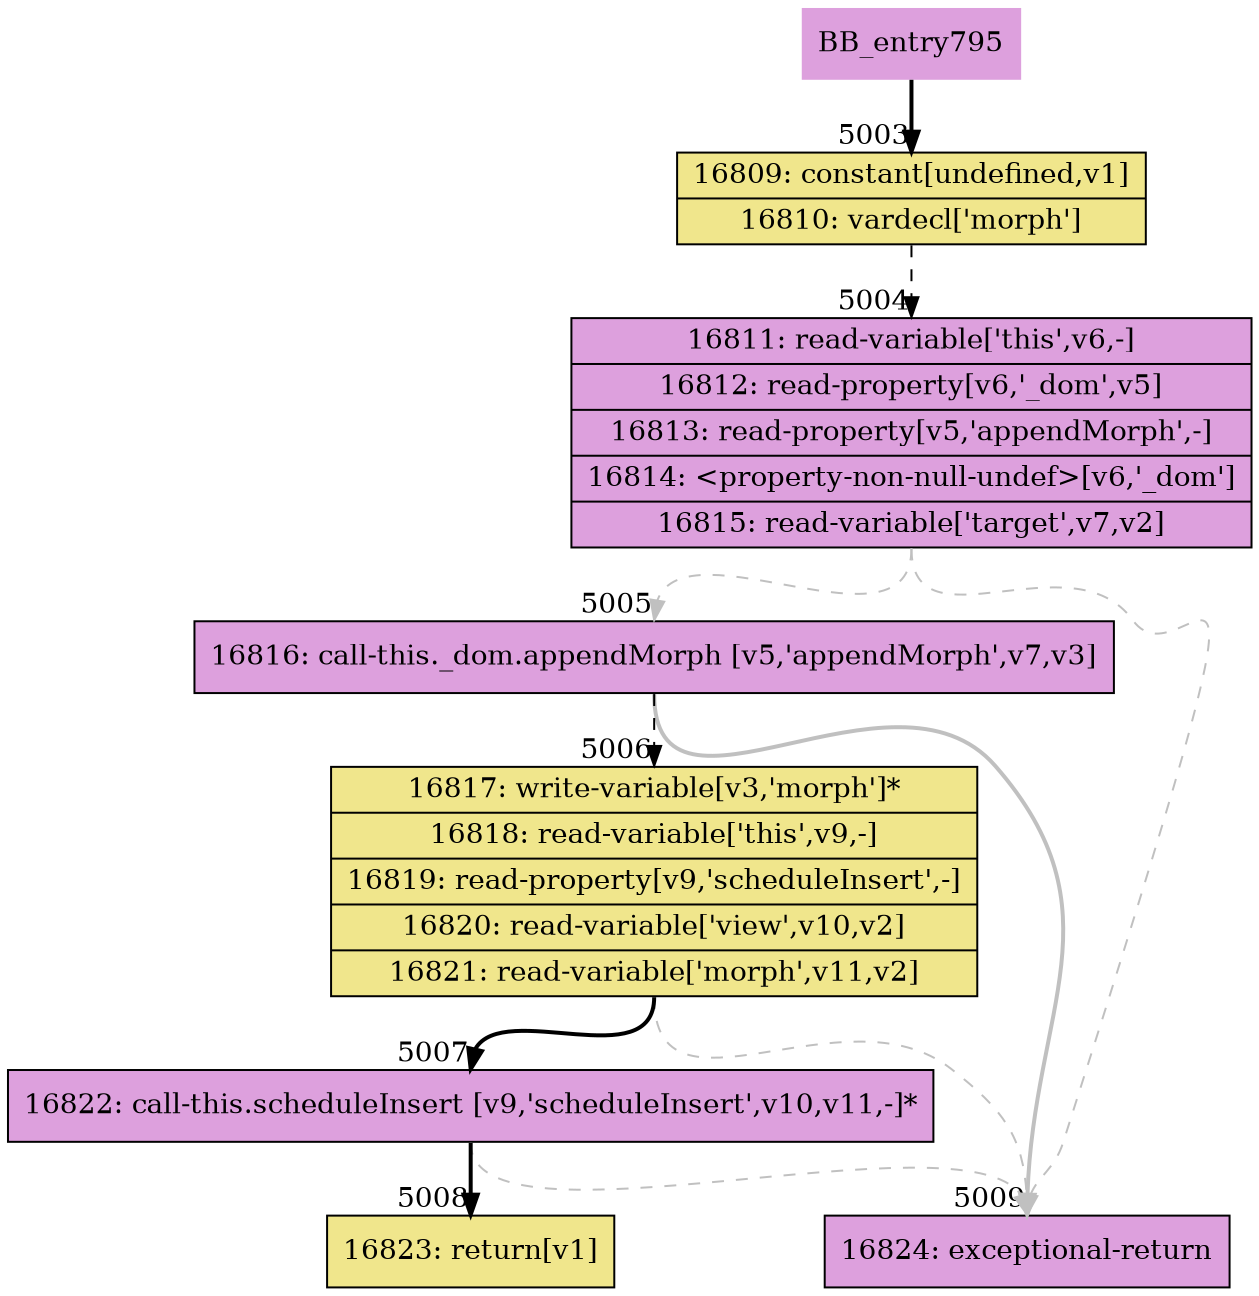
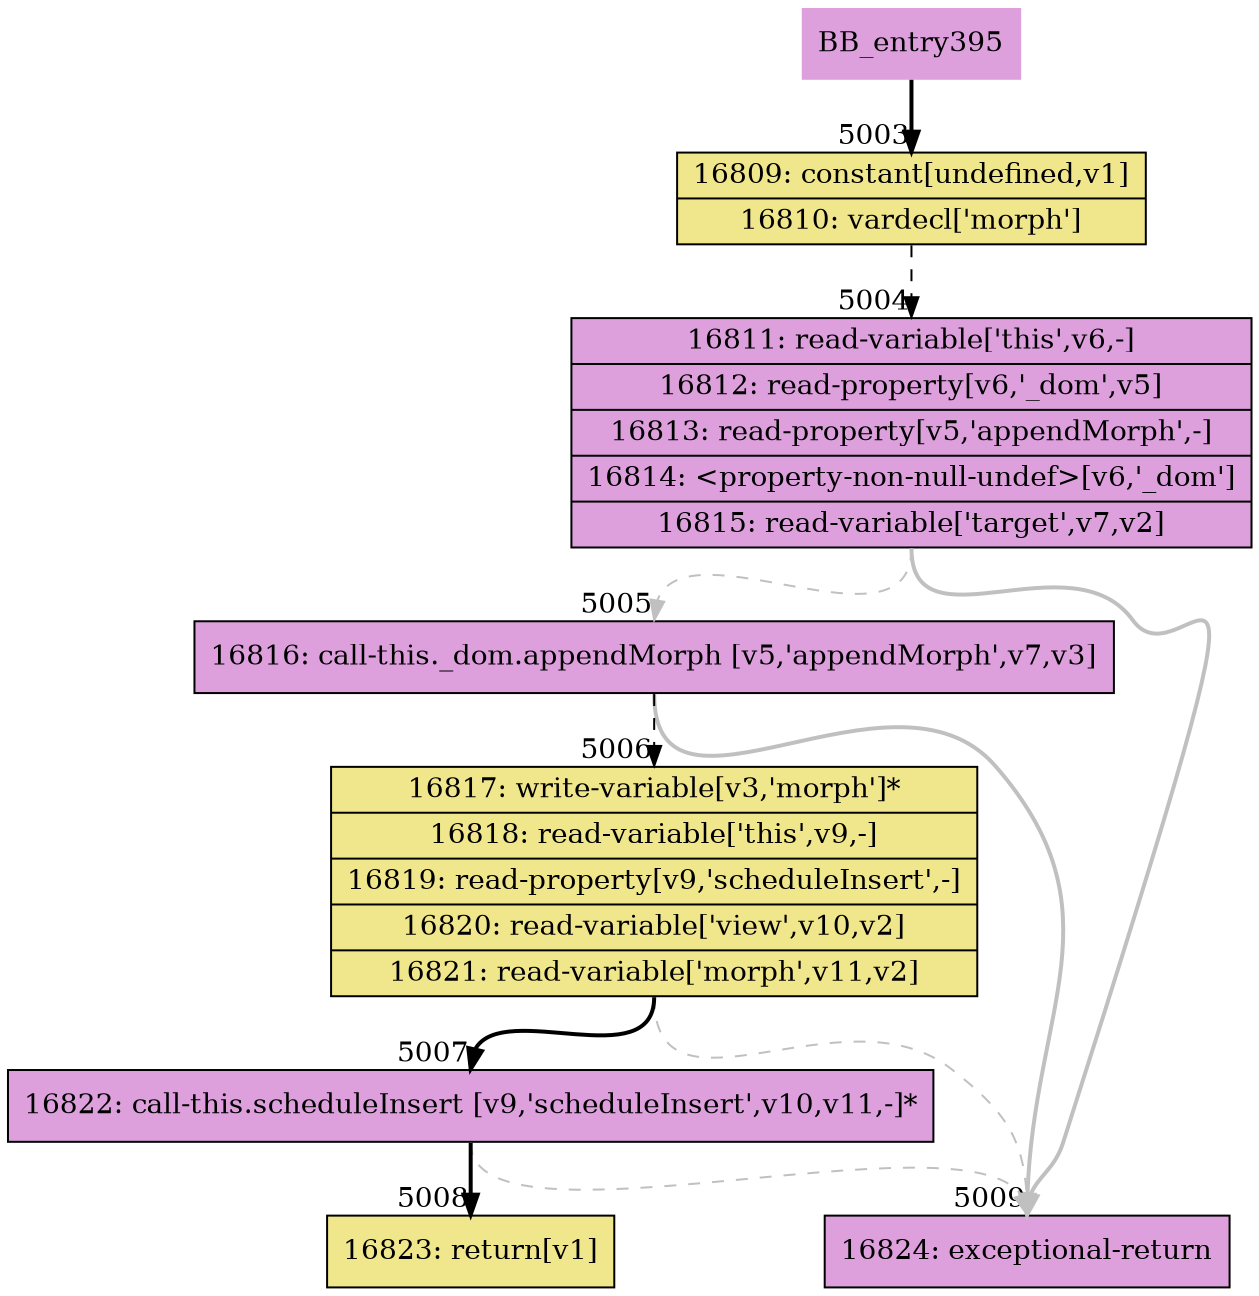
(911, 44) -> (911, 44)
(1183, 752) -> (1183, 752)
